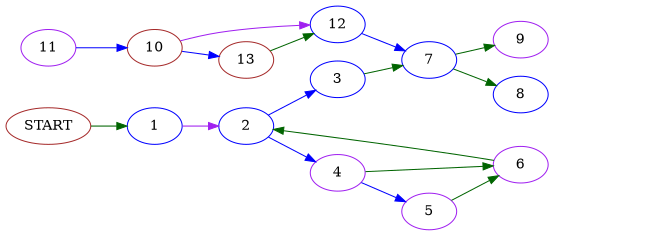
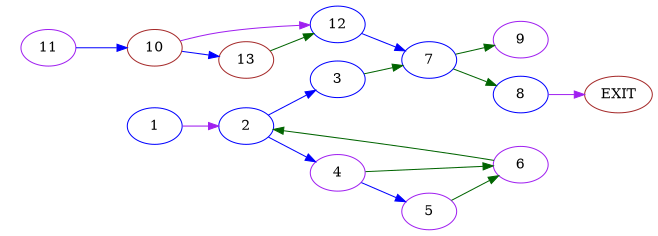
none -> (618, 95)
(48, 126) -> none
